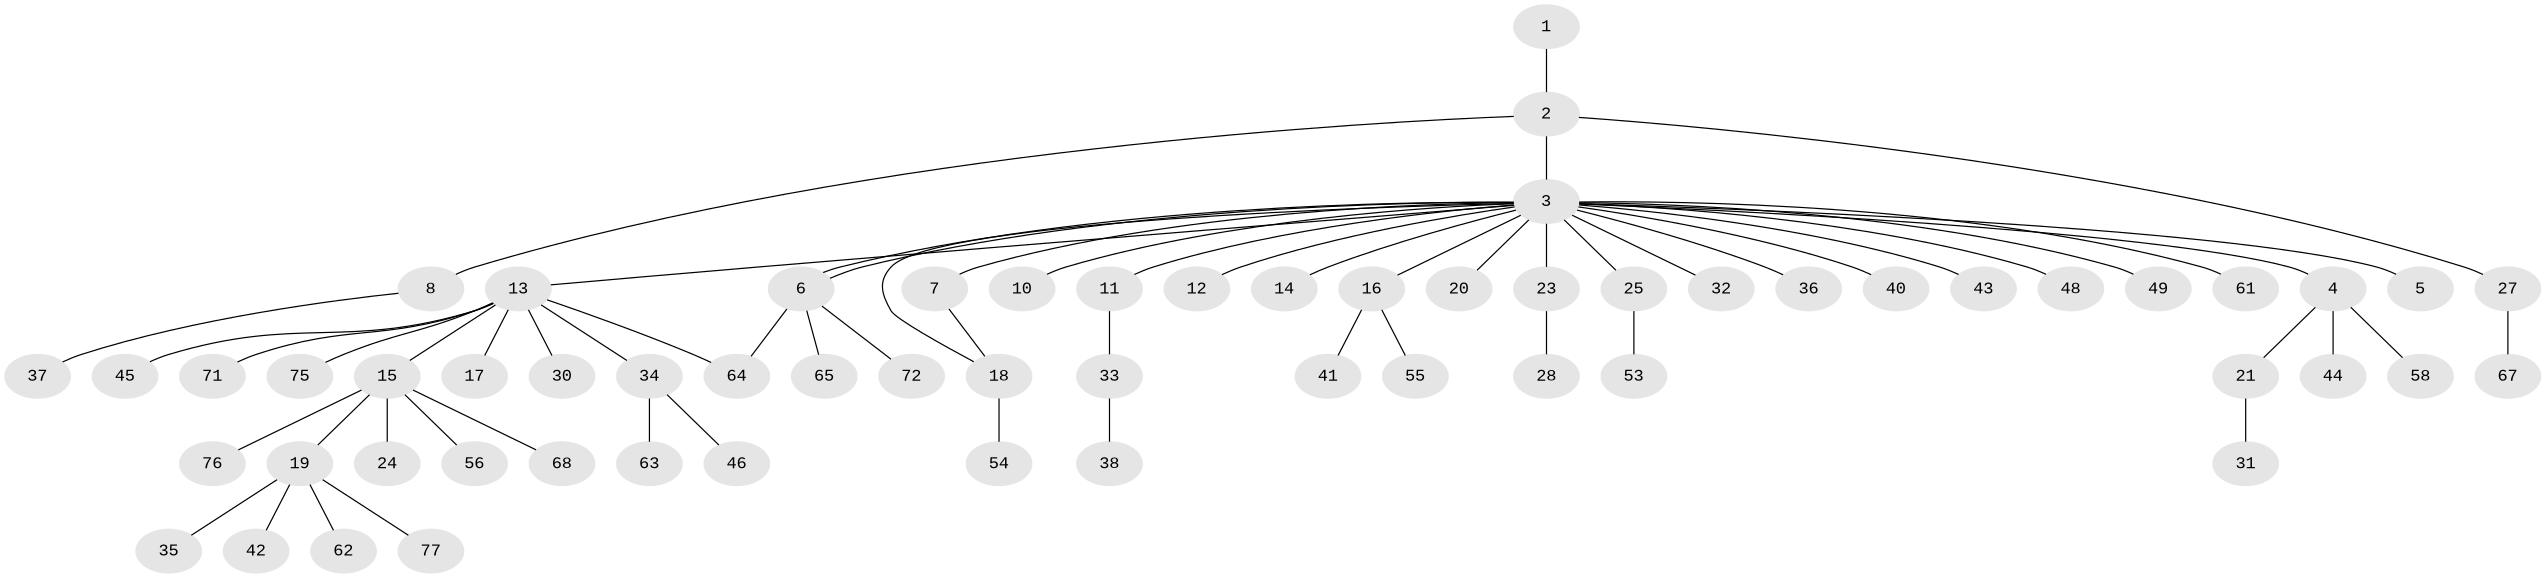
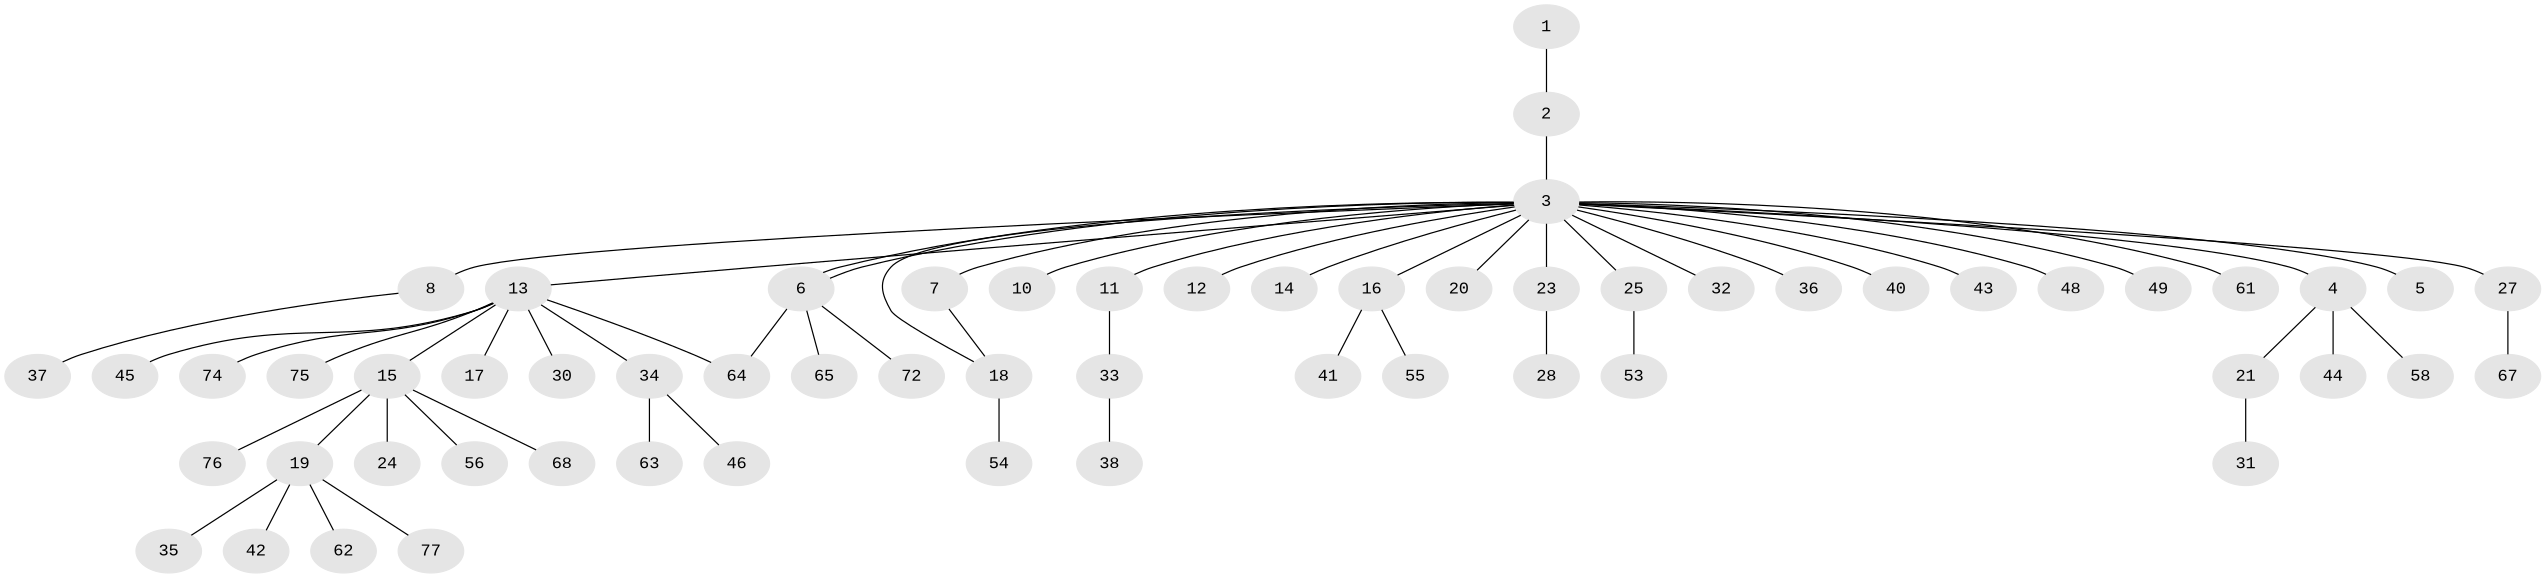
(980, 164) -> (983, 227)
(2036, 171) -> (2033, 229)
(212, 376) -> (212, 376)
